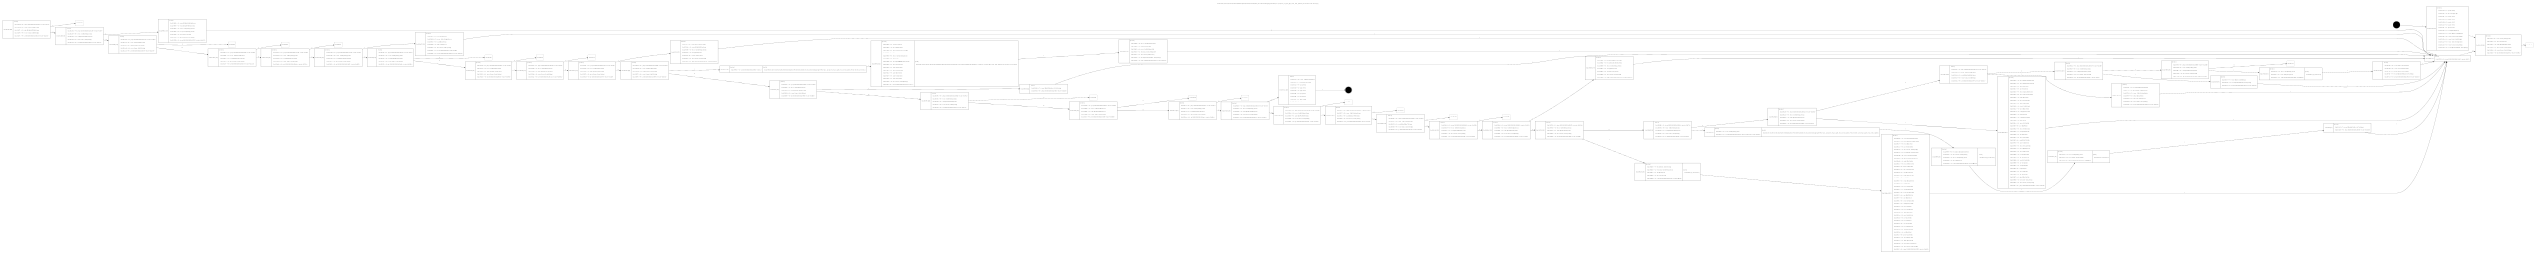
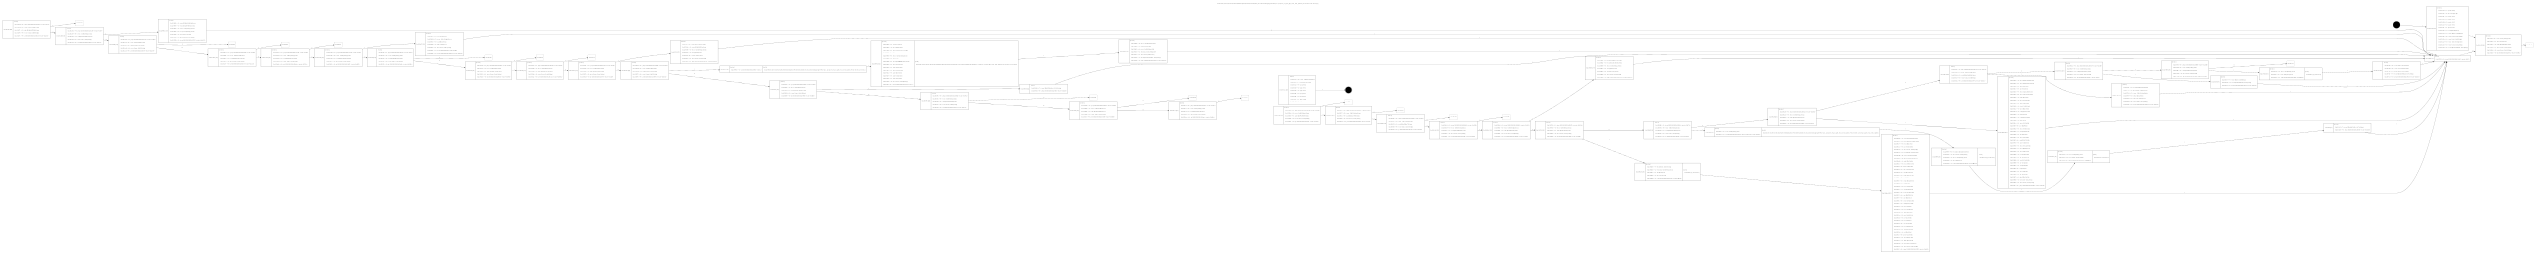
(1245, 111) -> none
